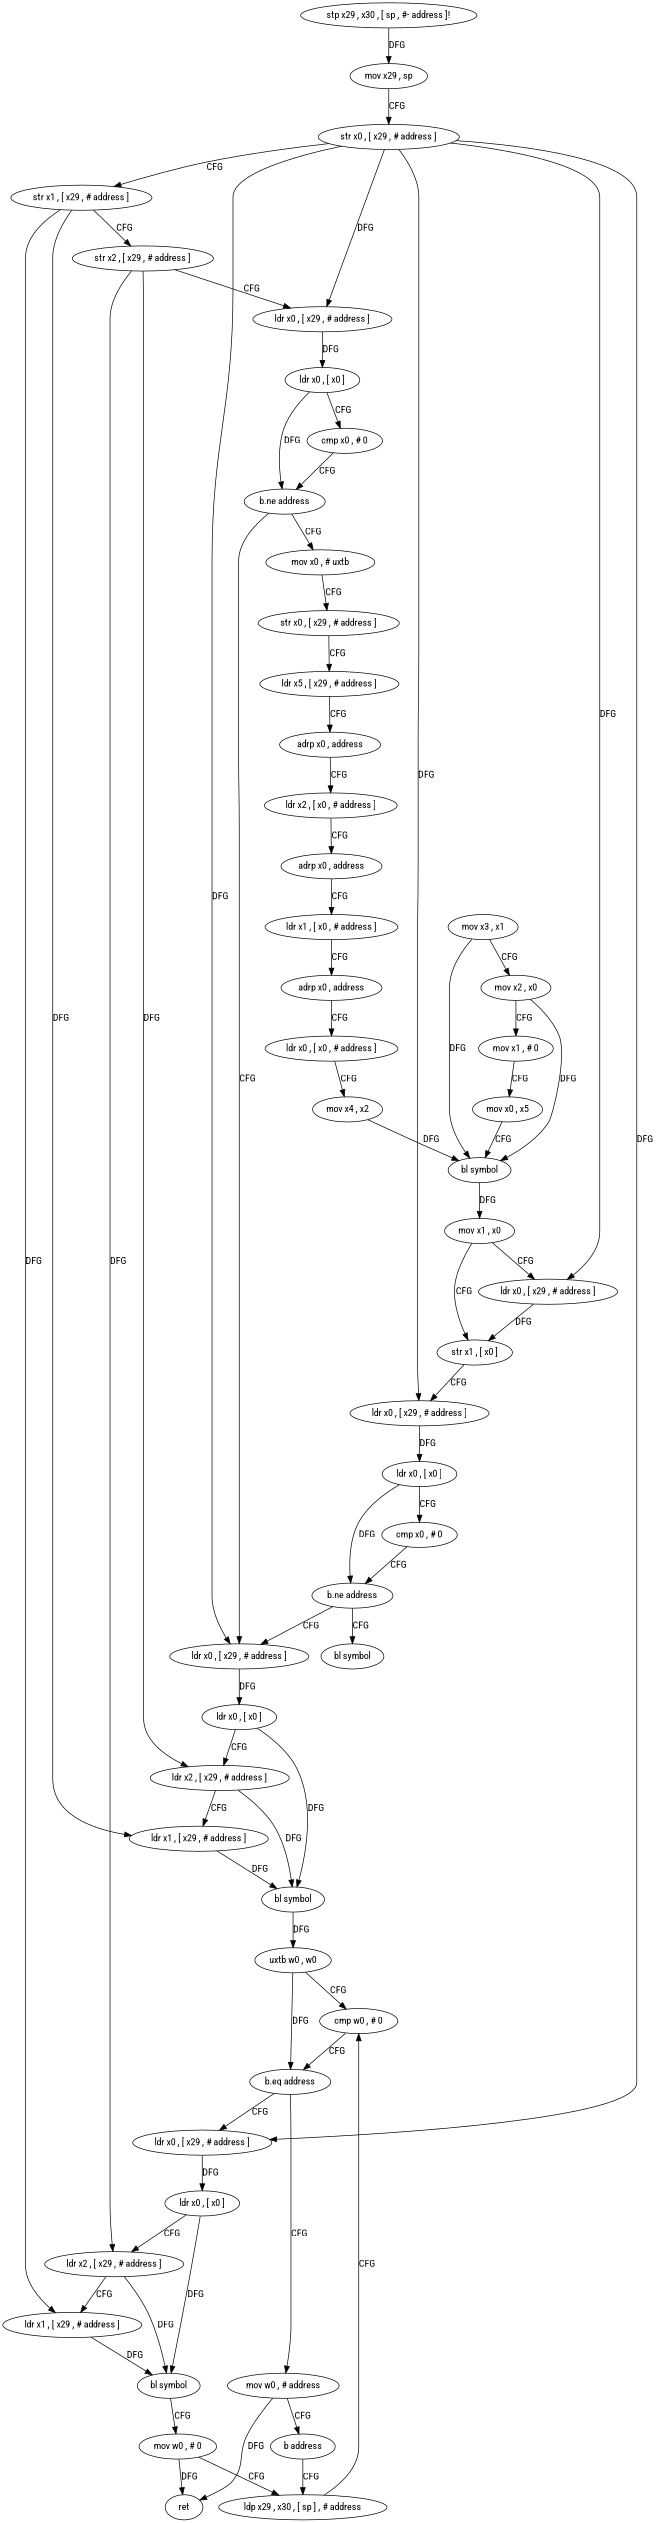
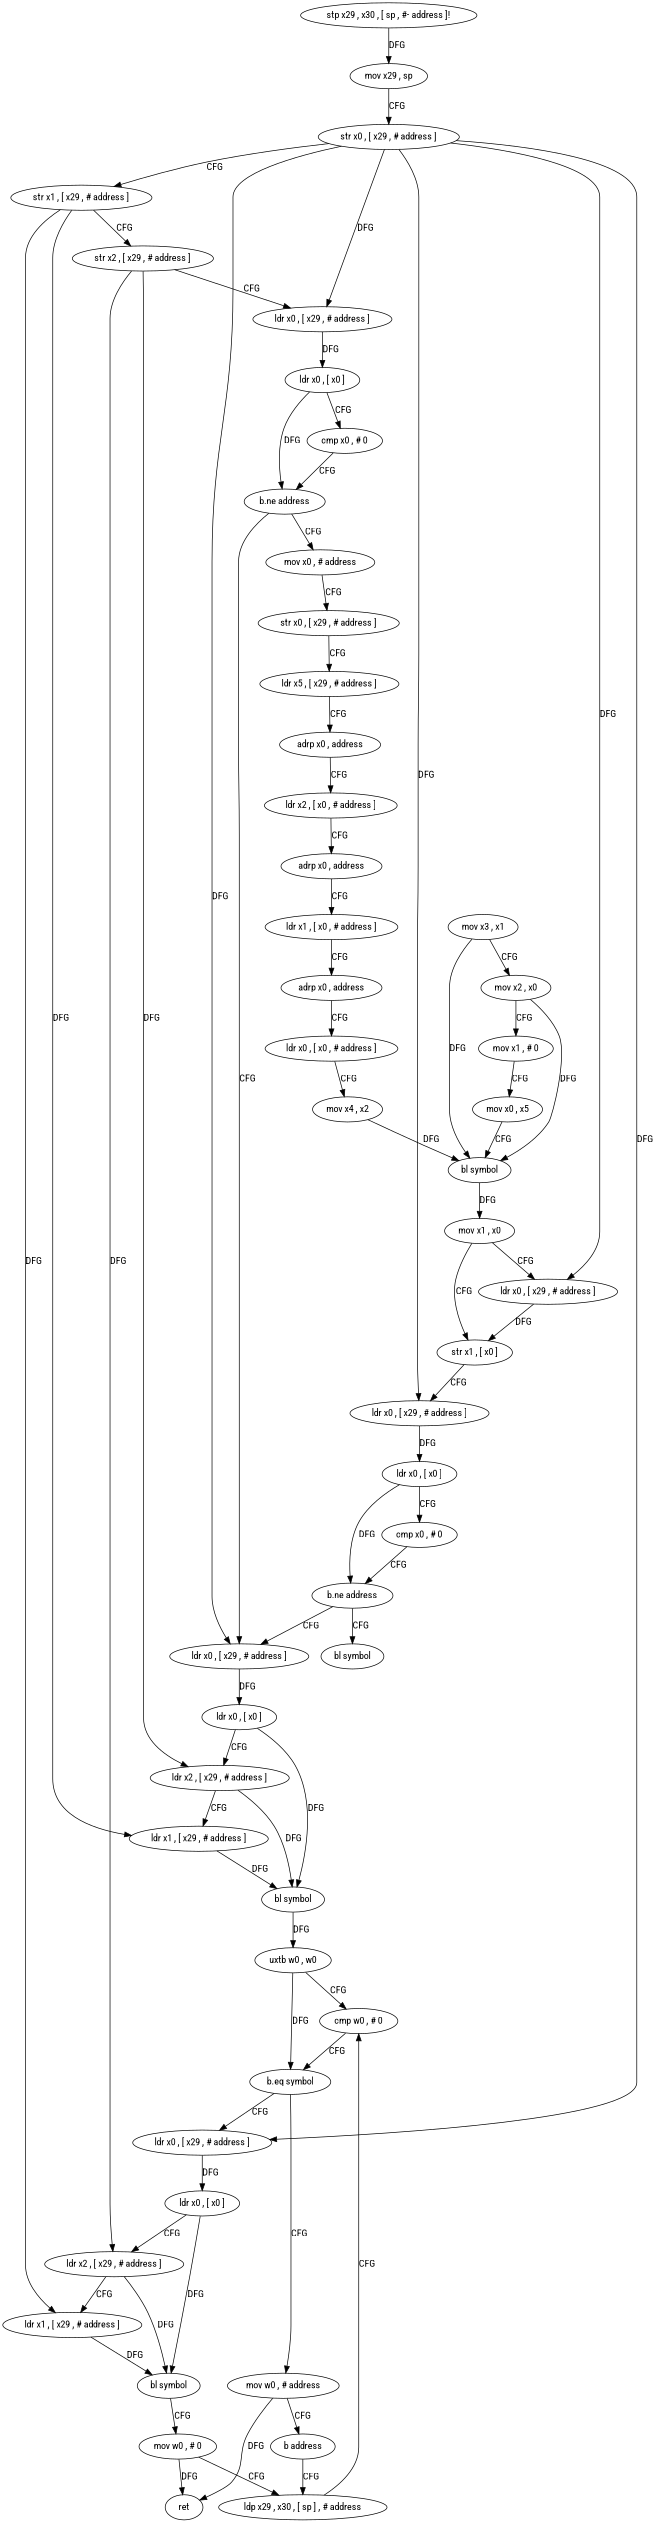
(320, 562) -> (320, 562)
(290, 2082) -> (290, 2082)
